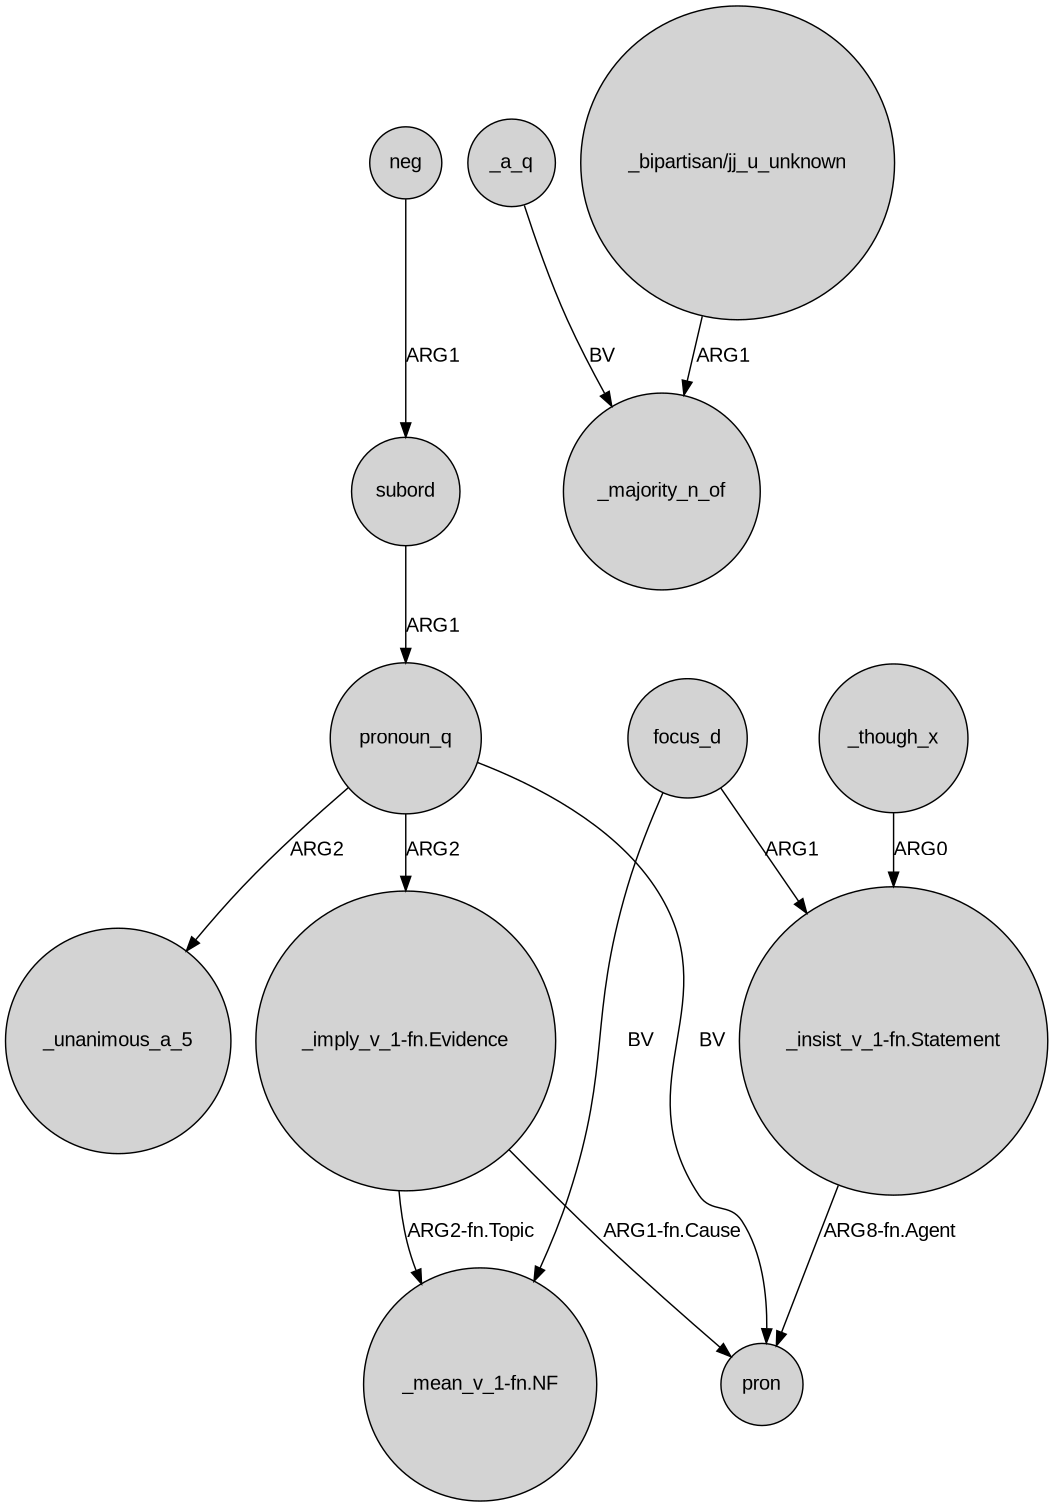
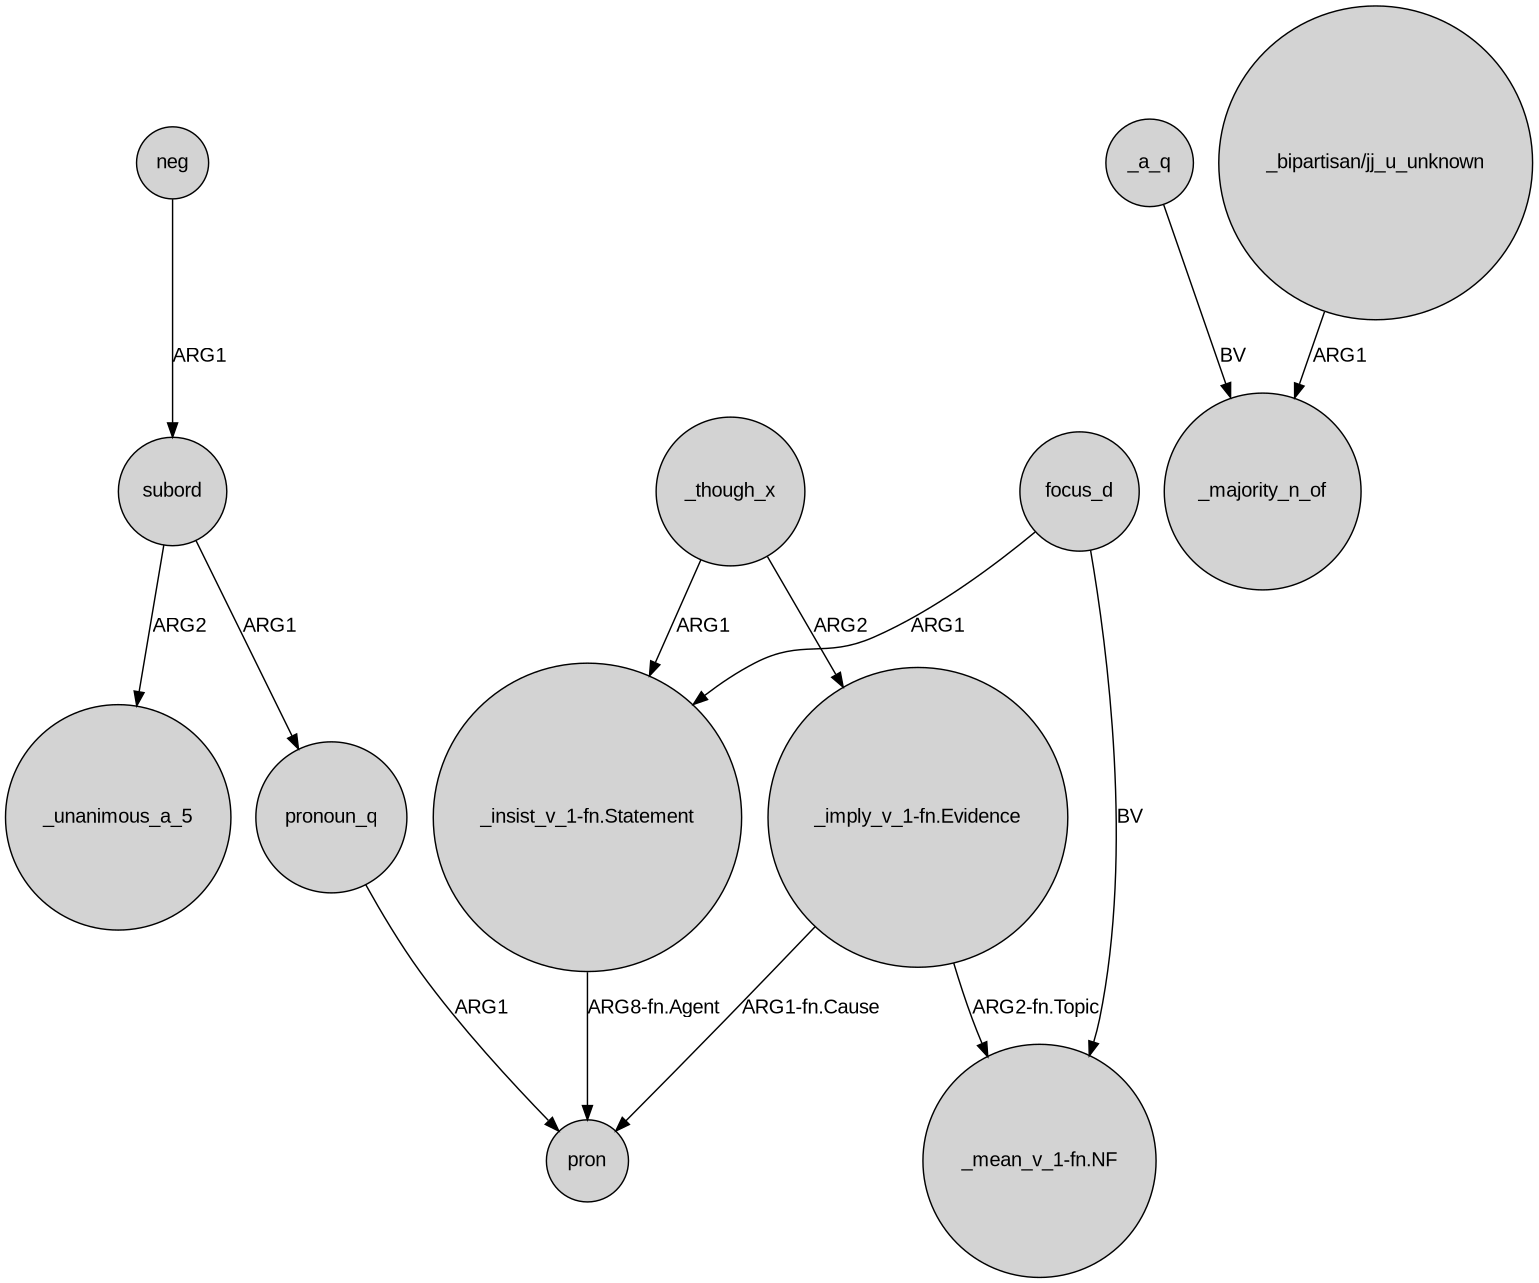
(406, 845) -> (802, 615)
(921, 850) -> (703, 627)
(269, 860) -> (151, 618)
(713, 1041) -> (482, 1008)
